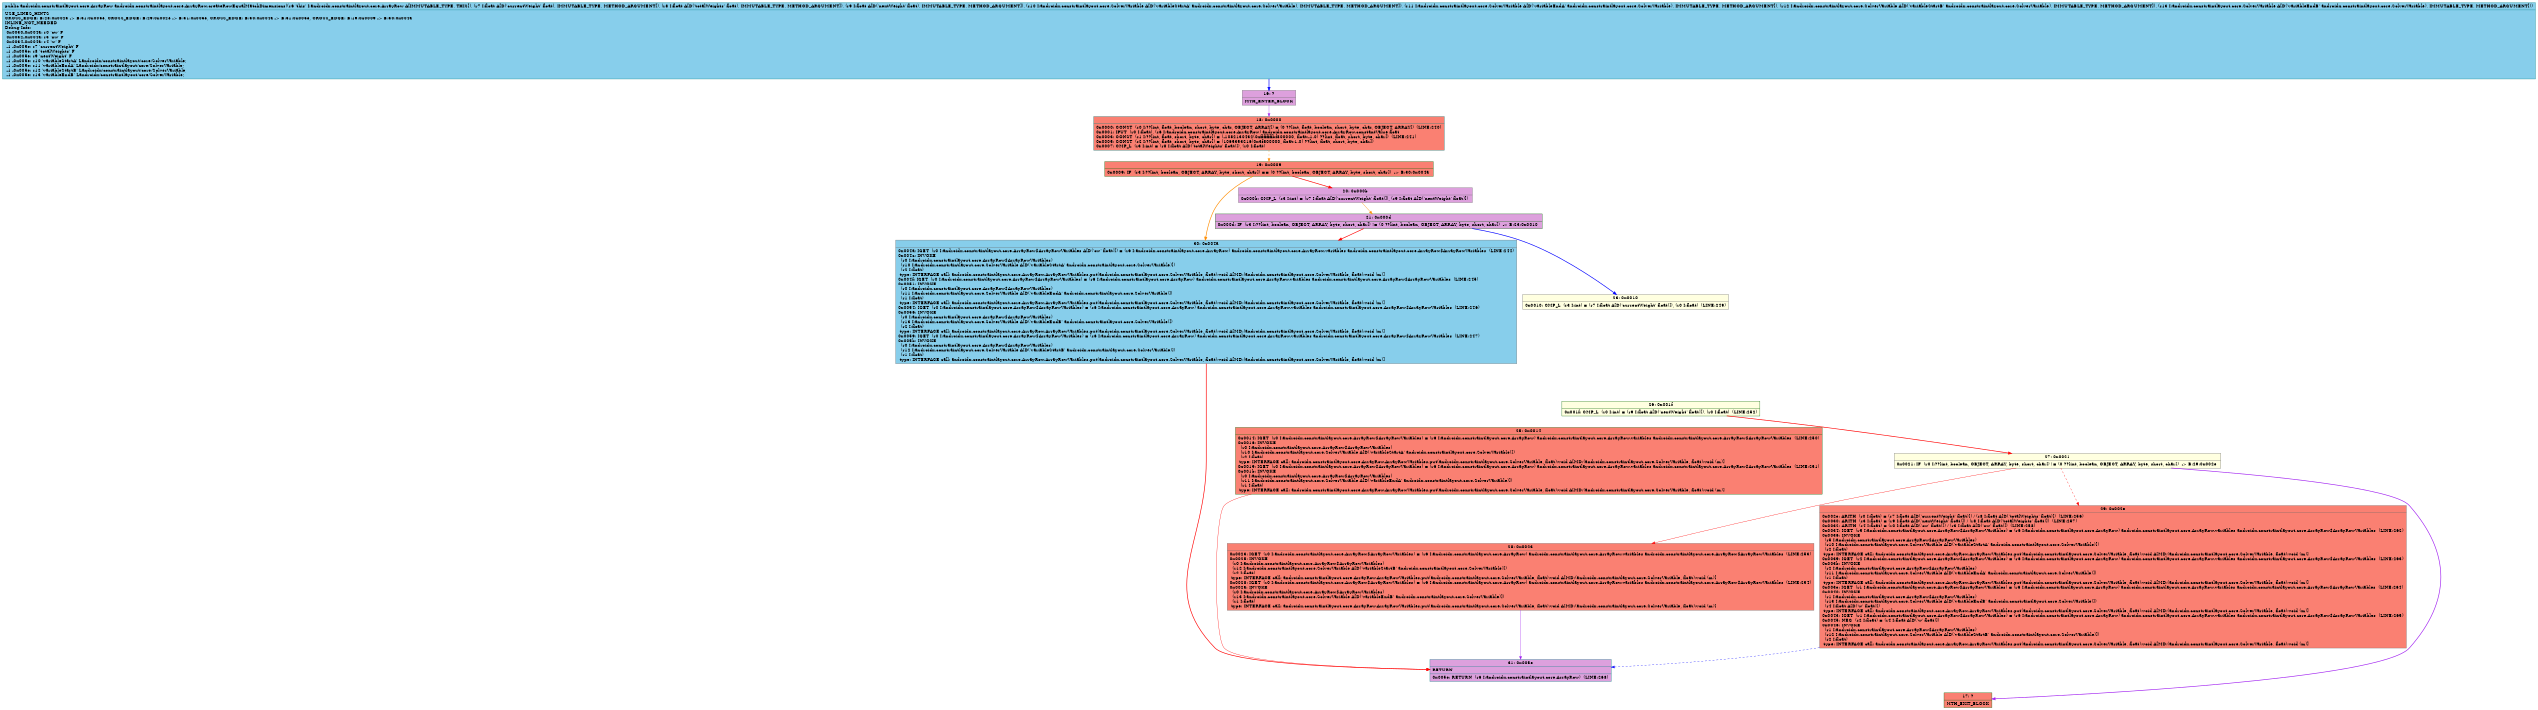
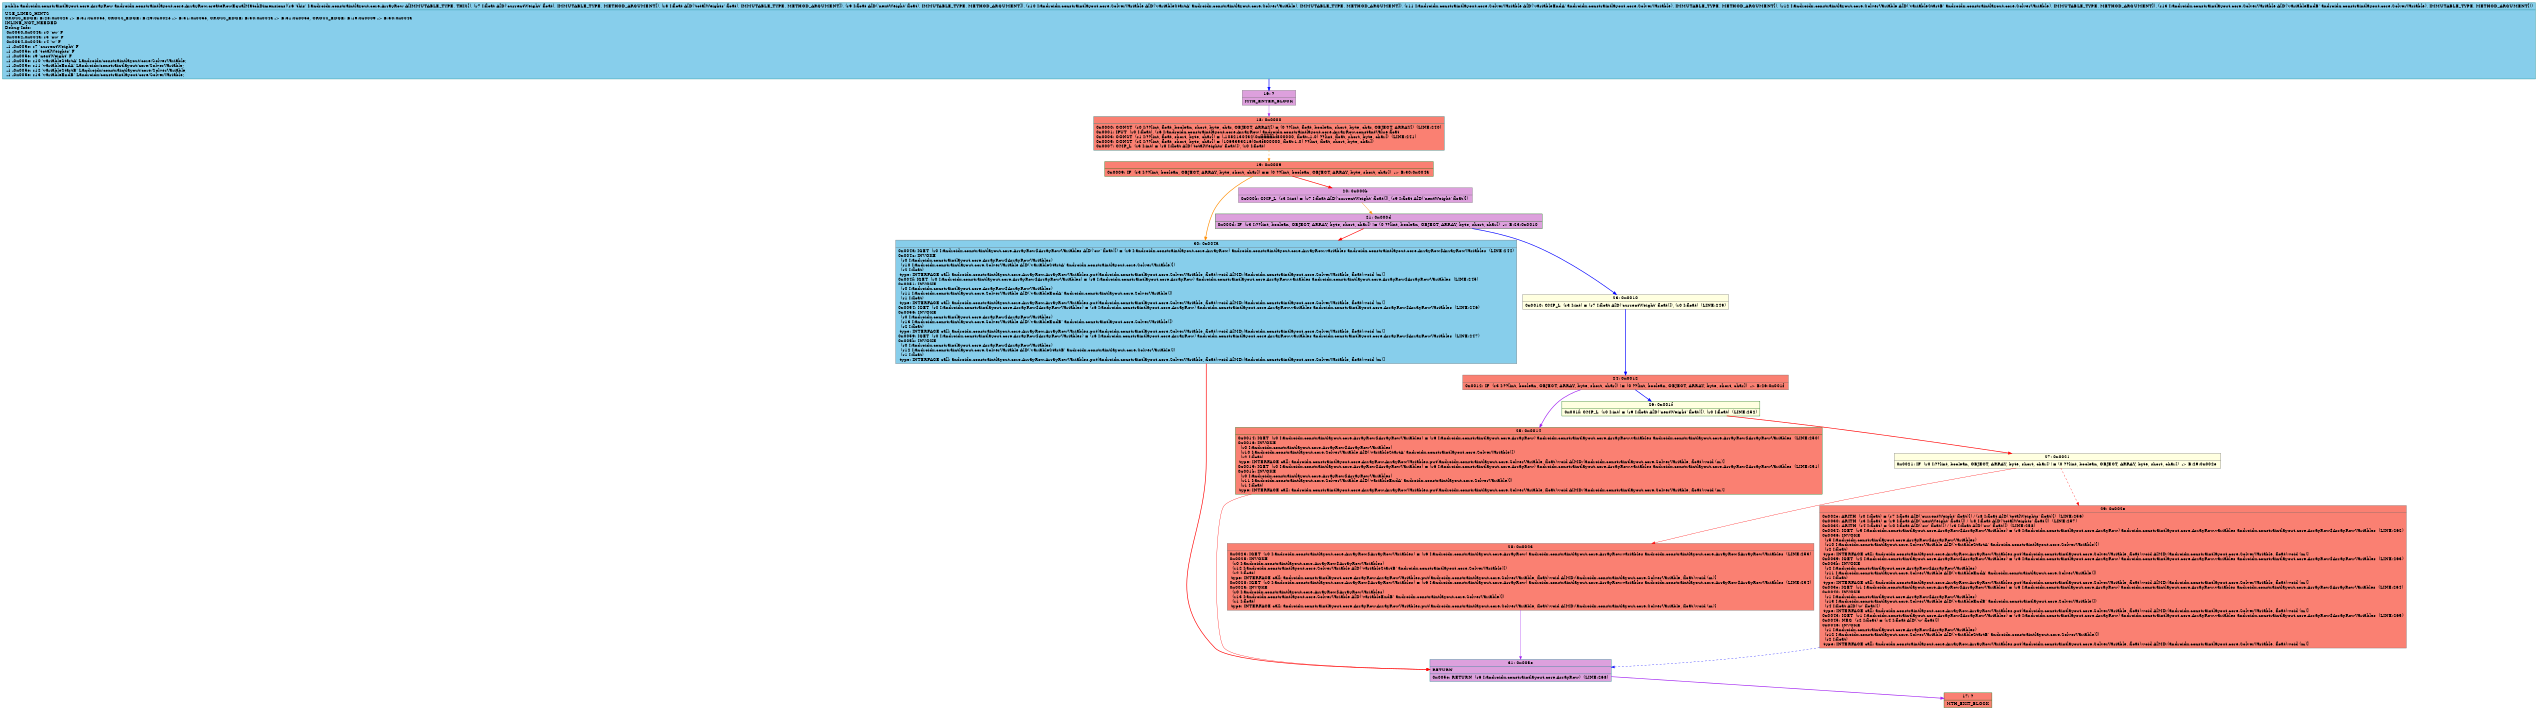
none -> (1626, 382)
(2401, 652) -> (1776, 687)
